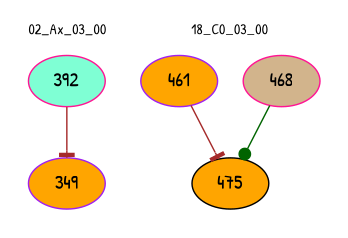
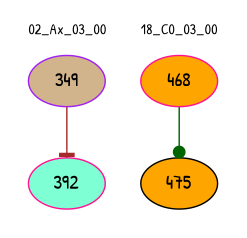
(179, 81) -> none
(282, 81) -> (179, 81)
(67, 129) -> (67, 129)
(67, 183) -> (67, 81)
